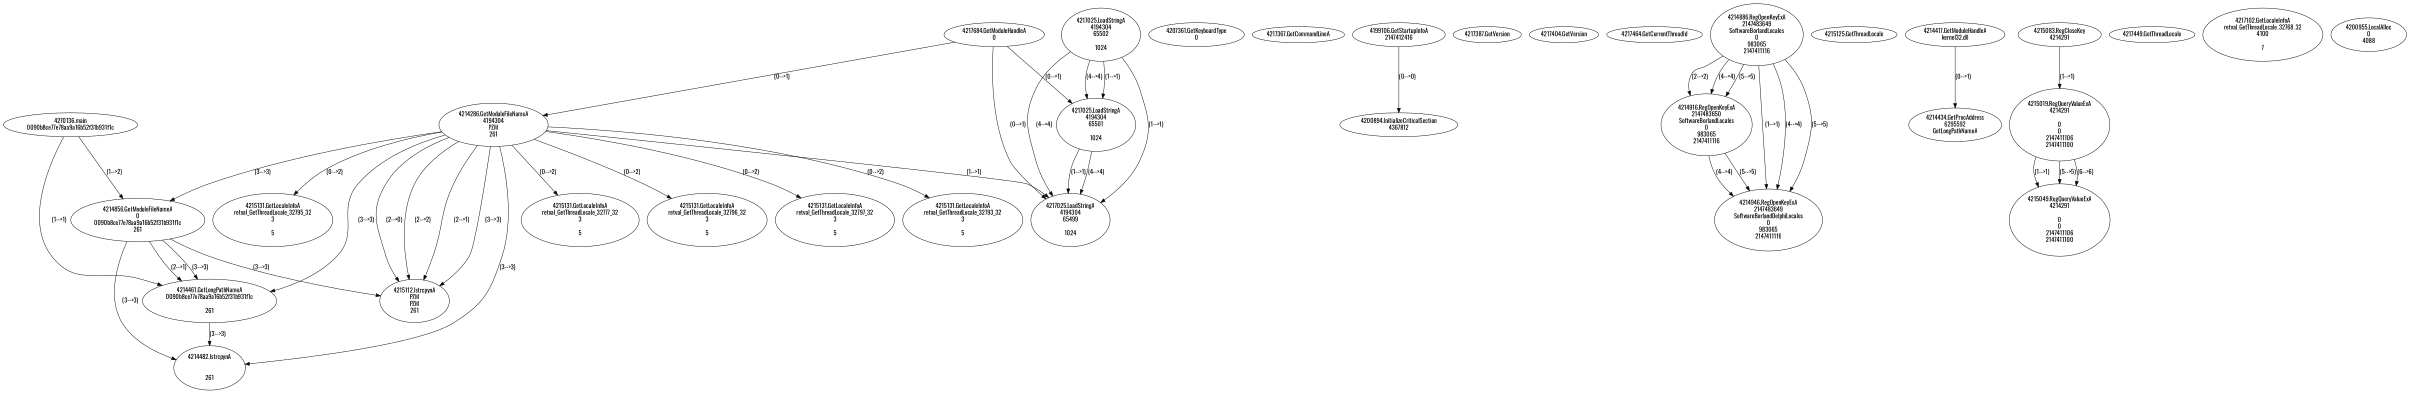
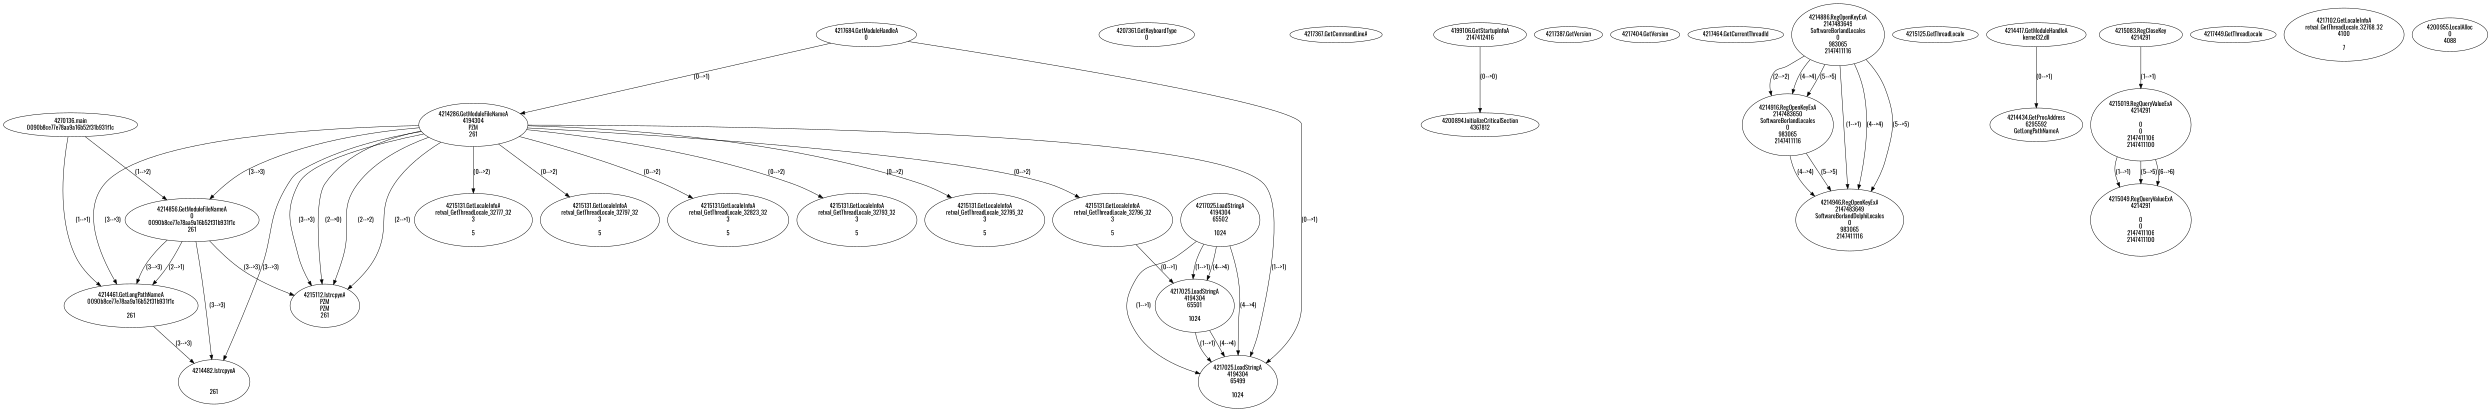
(1038, 73) -> (1153, 262)
none -> (728, 220)
